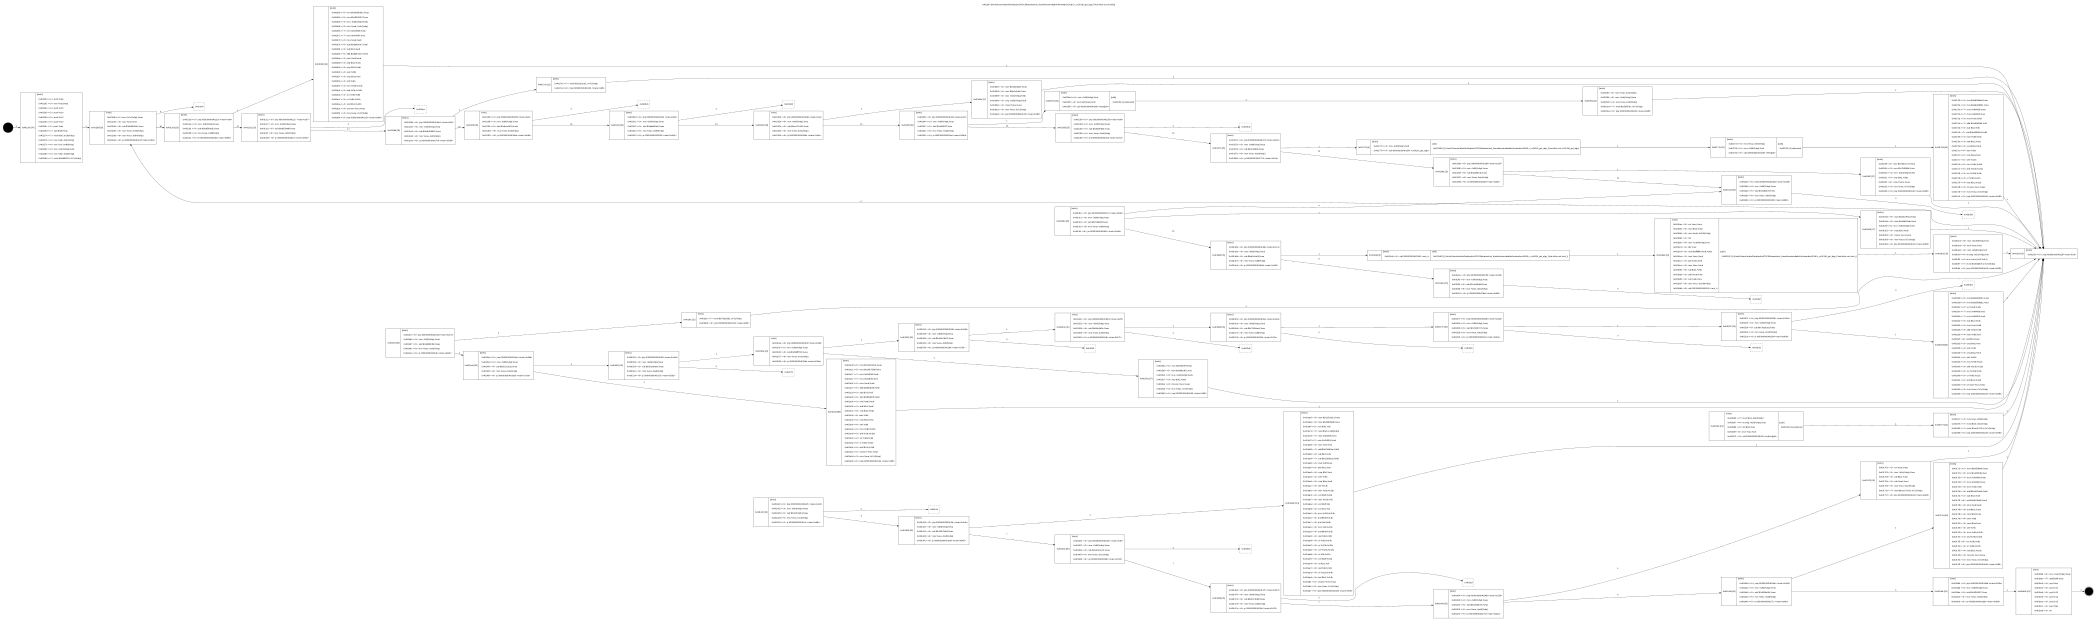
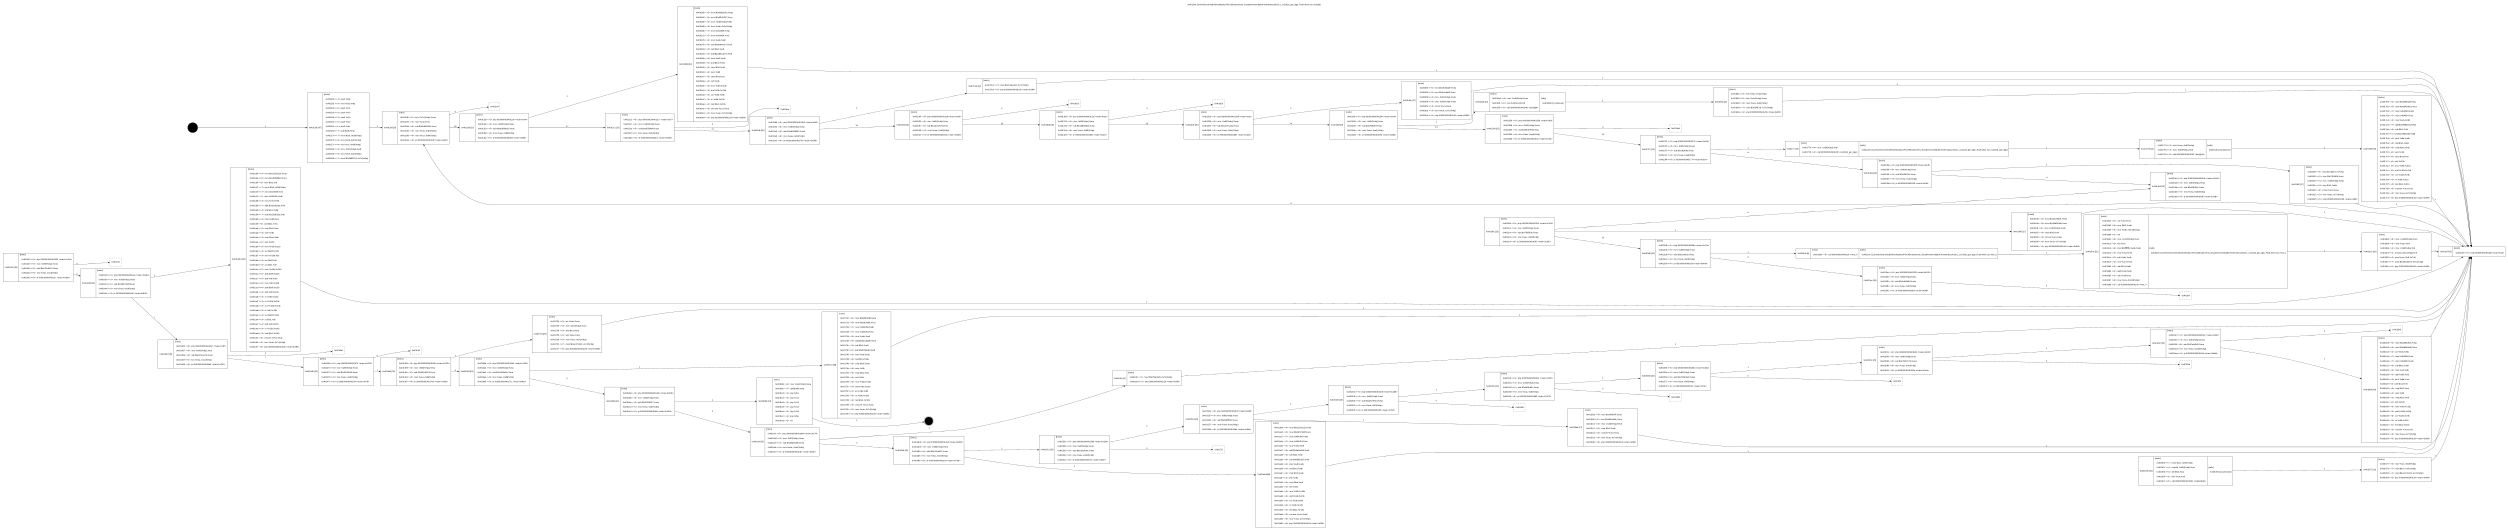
(1968, 215) -> none
none -> (712, 421)
